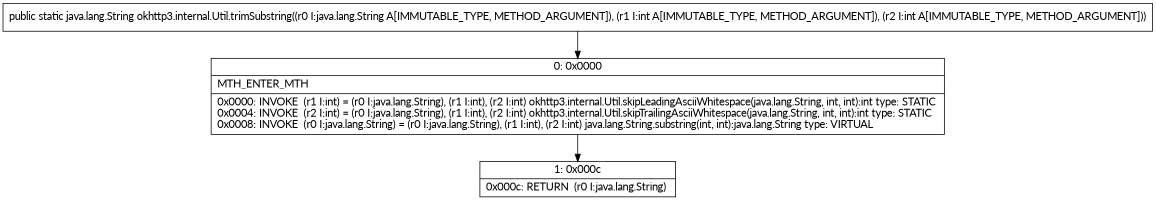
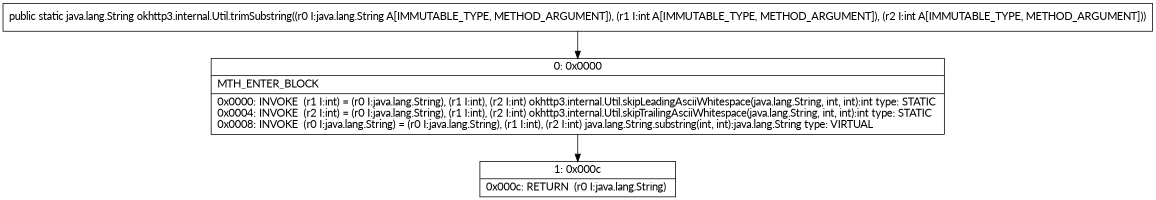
(263, 84) -> (268, 84)
